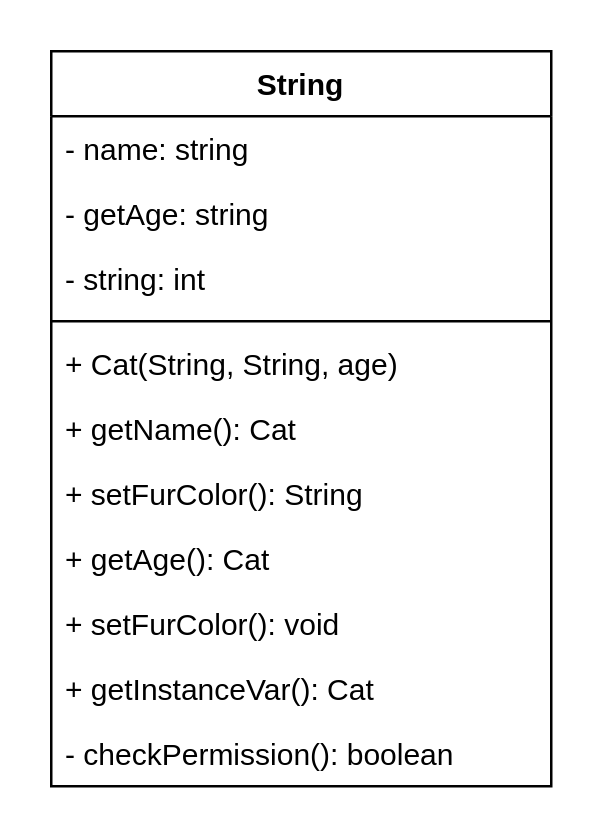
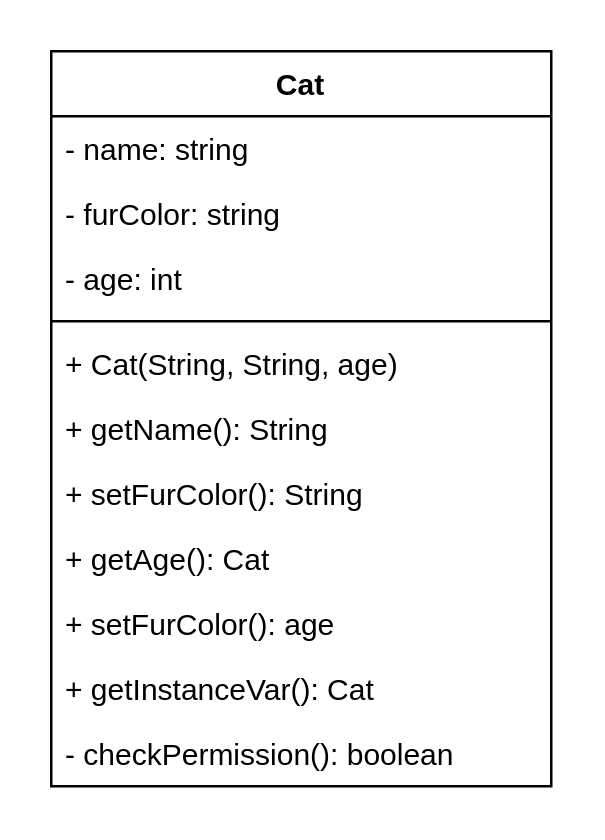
(300, 85) -> (300, 85)
(184, 215) -> (197, 215)
(155, 280) -> (133, 280)
(188, 430) -> (209, 430)
(222, 625) -> (217, 625)
